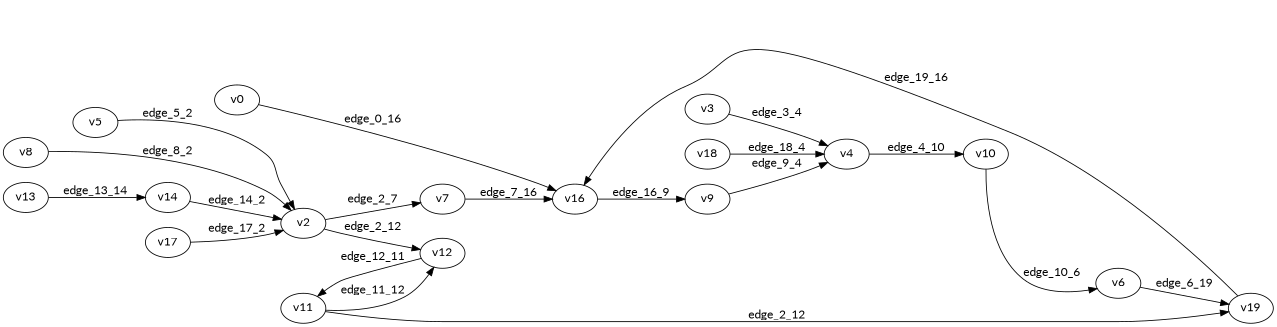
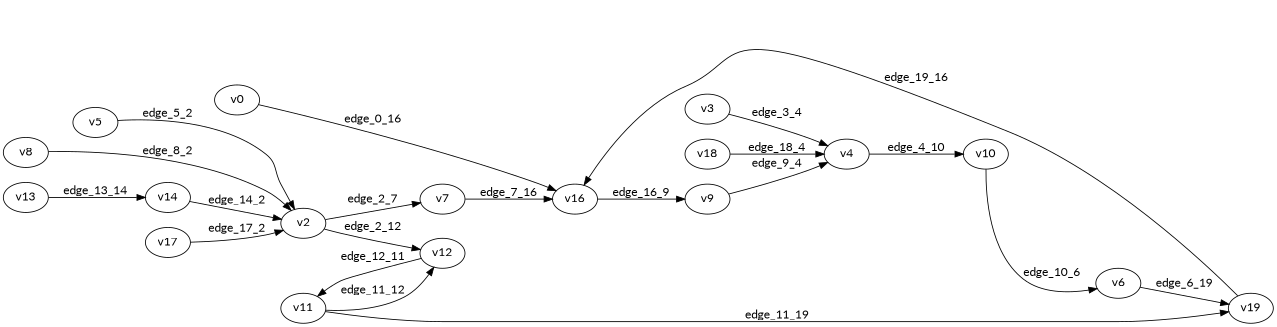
(777, 315) -> (777, 315)
